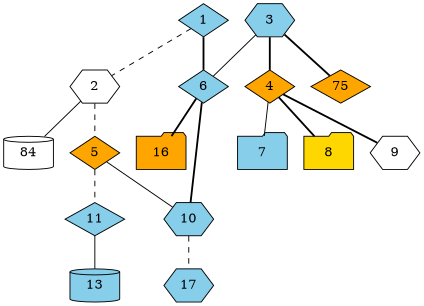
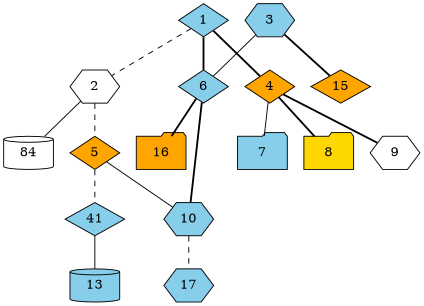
(270, 54) -> (232, 49)
(341, 87) -> (341, 87)
(95, 219) -> (95, 219)
